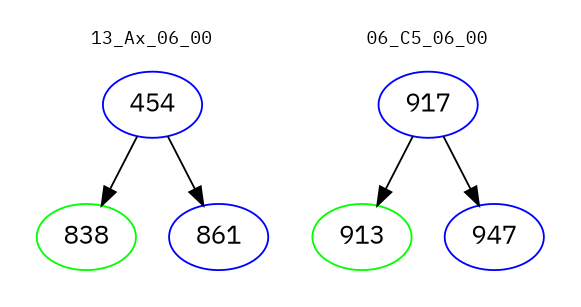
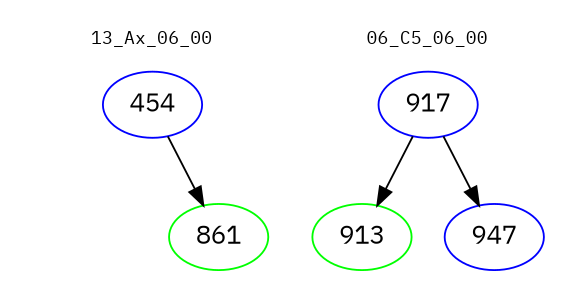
(86, 237) -> none
(219, 237) -> (219, 237)
